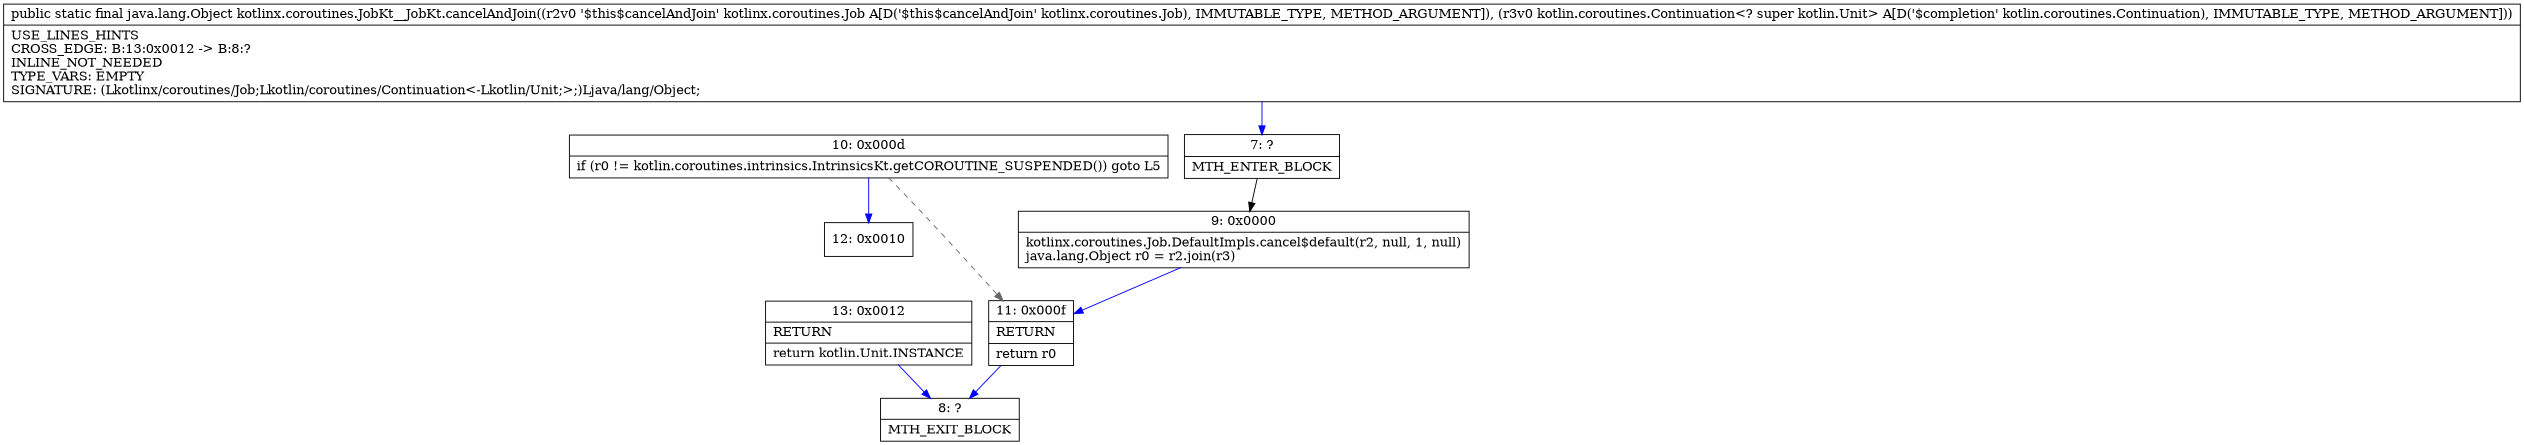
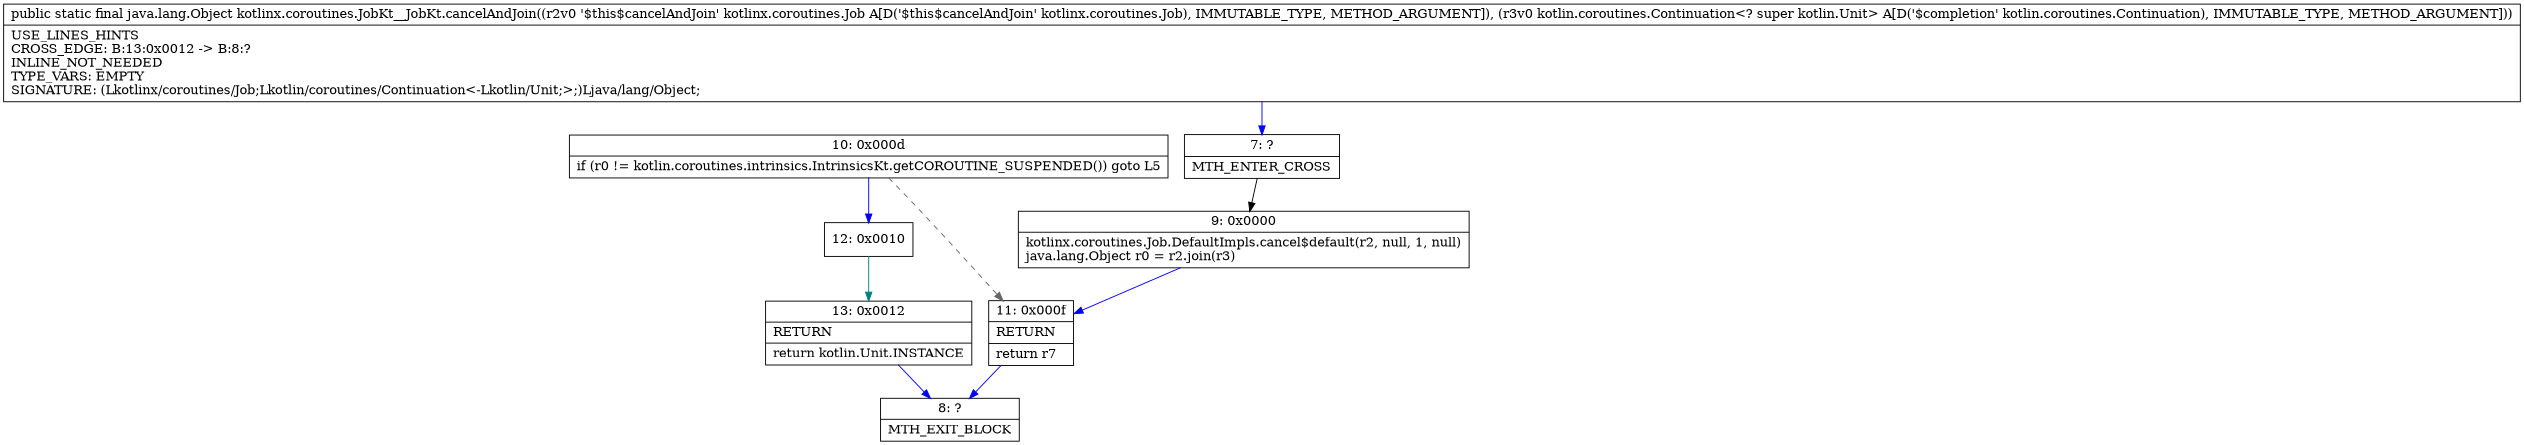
(1262, 167) -> (1262, 167)
none -> (869, 274)
(1027, 354) -> (1027, 354)
